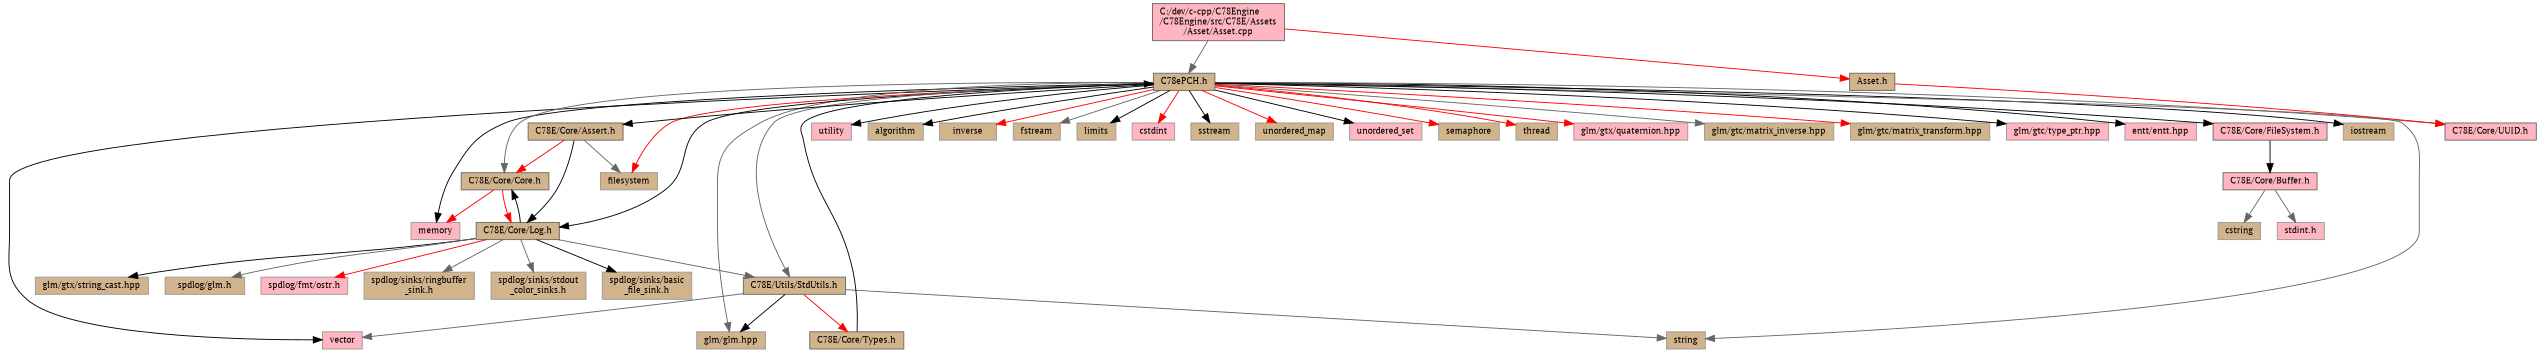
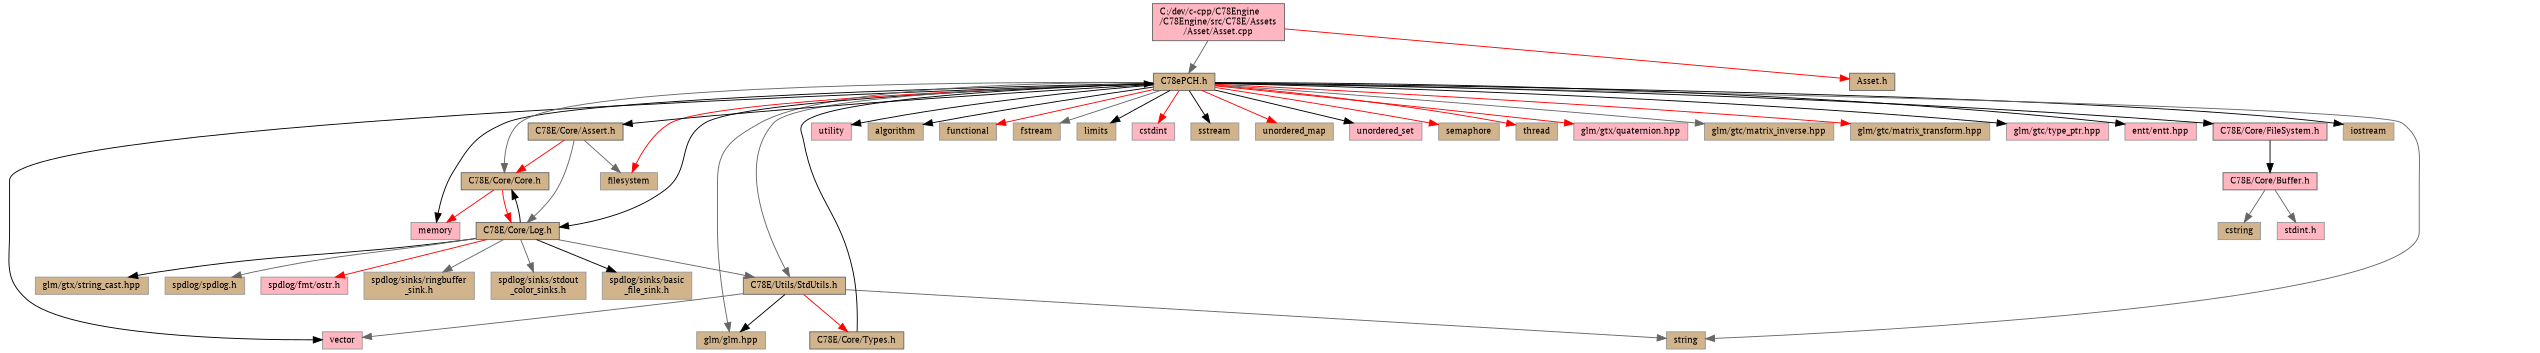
(968, 132) -> (968, 132)
(2491, 132) -> none
(561, 182) -> (561, 182)
(205, 286) -> (205, 286)
